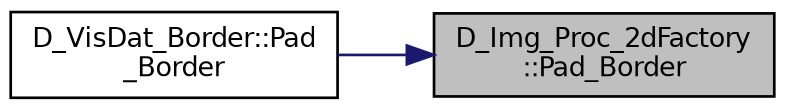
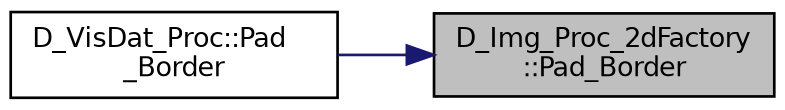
(174, 55) -> (174, 55)
